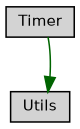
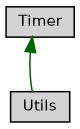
(50, 57) -> (30, 72)
